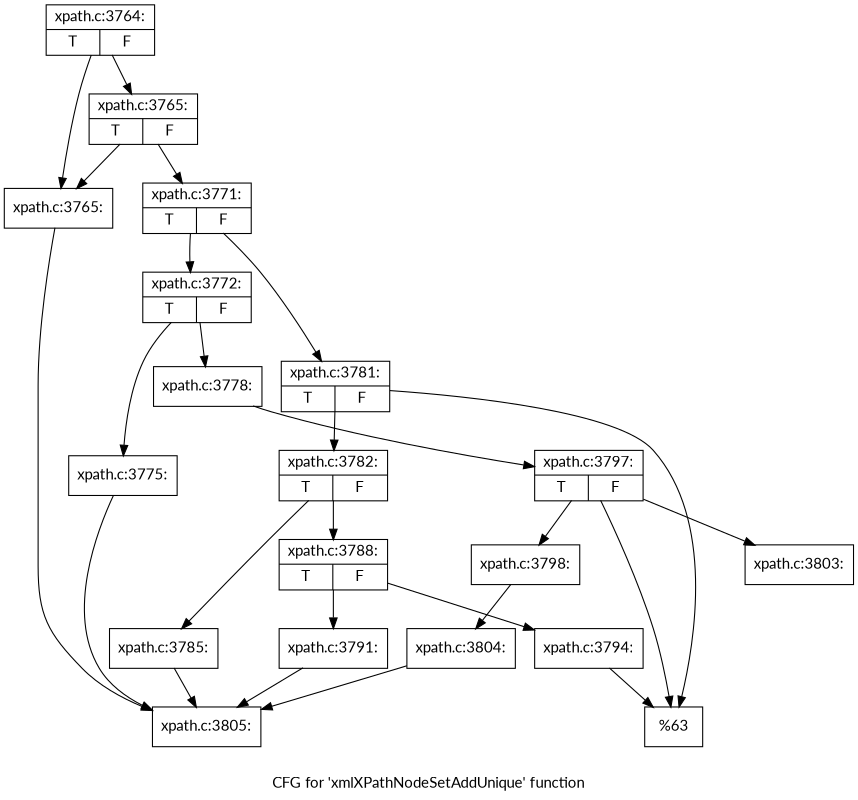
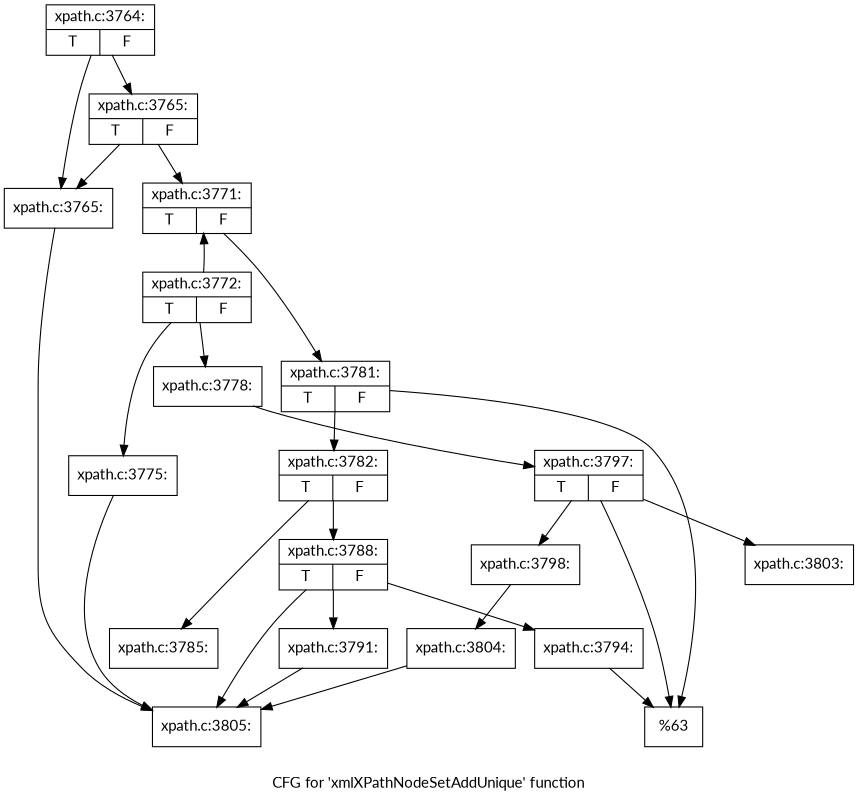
(190, 247) -> (204, 258)
(183, 683) -> (260, 640)
